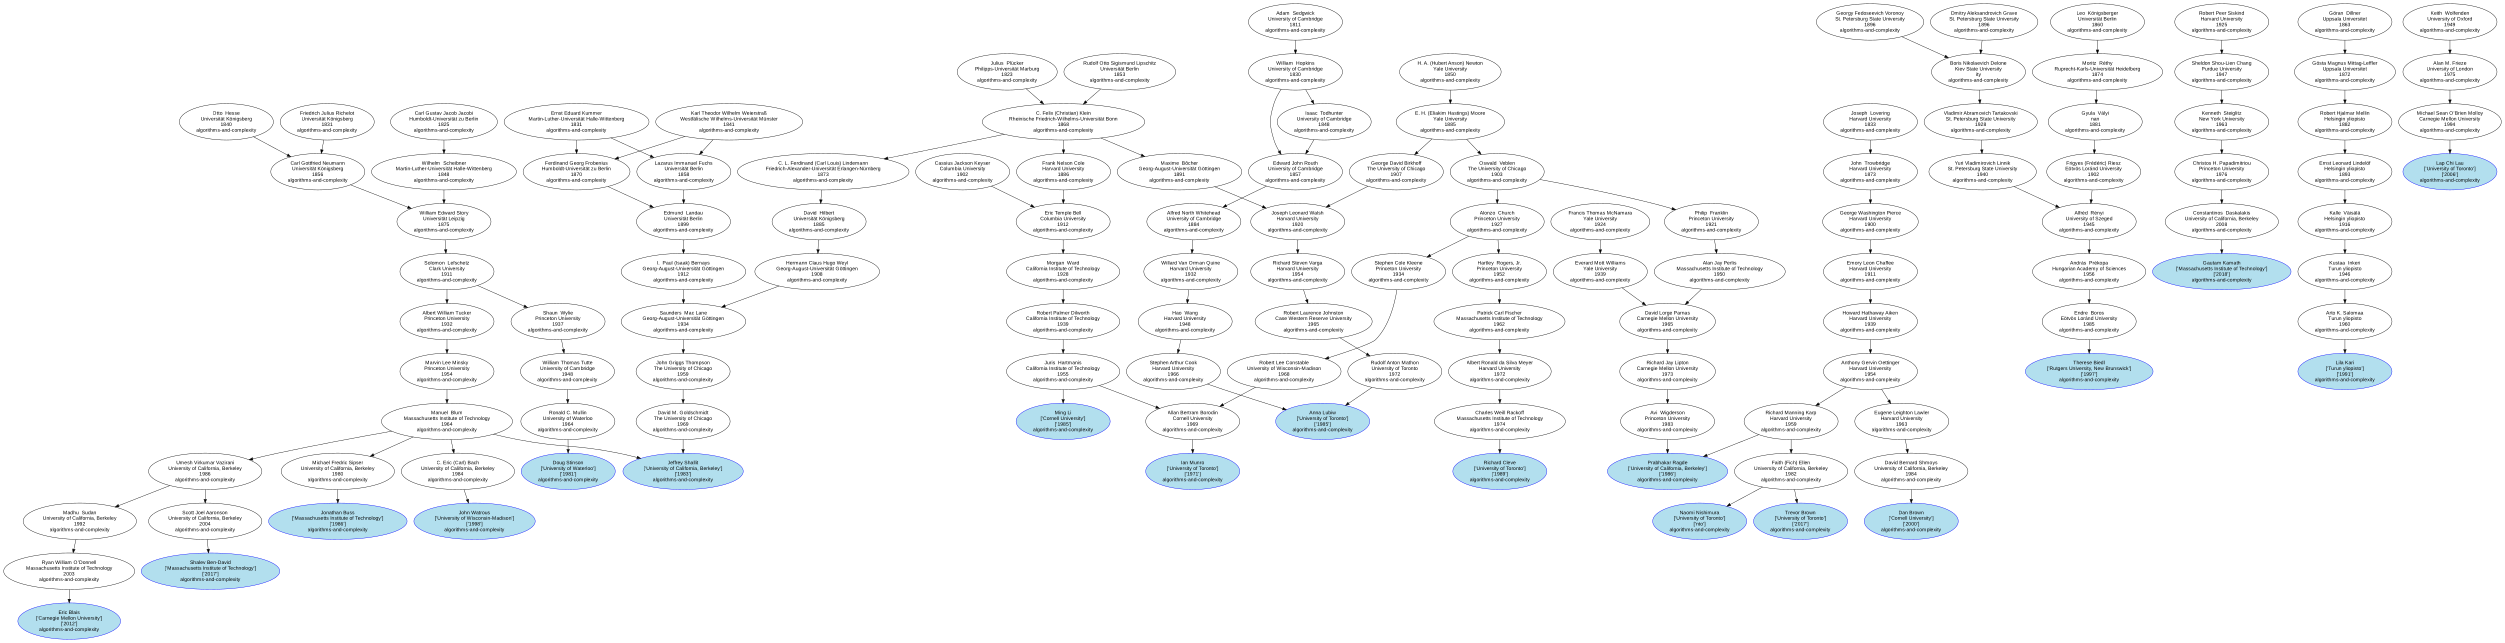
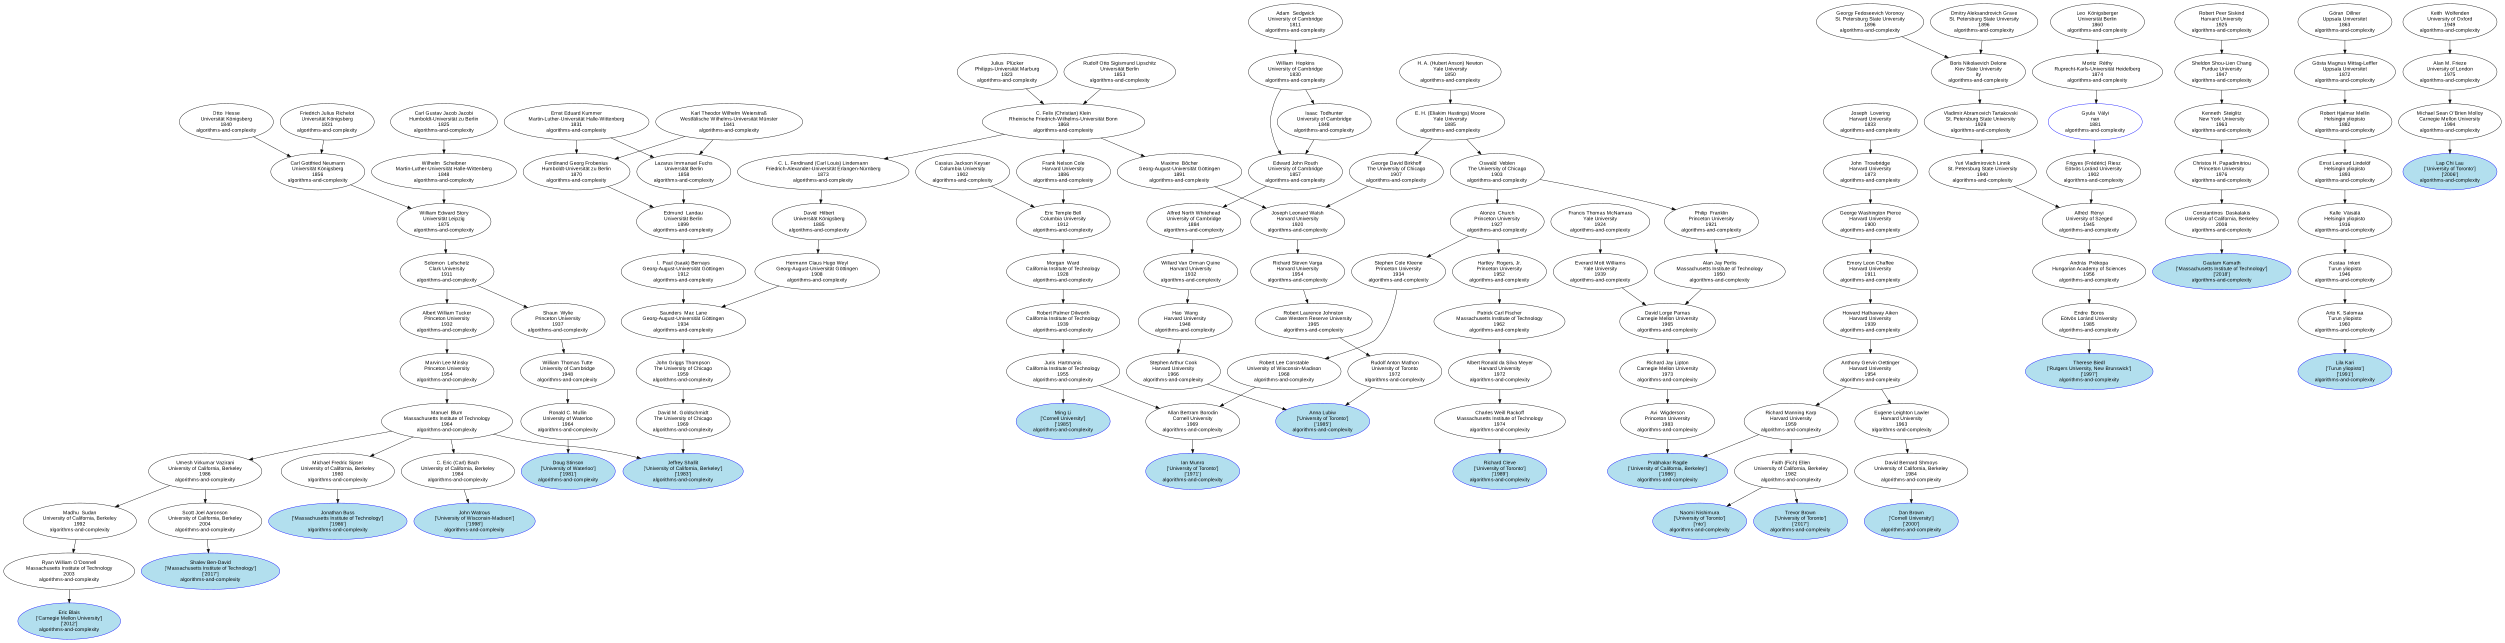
(2095, 122) -> (2095, 122)
